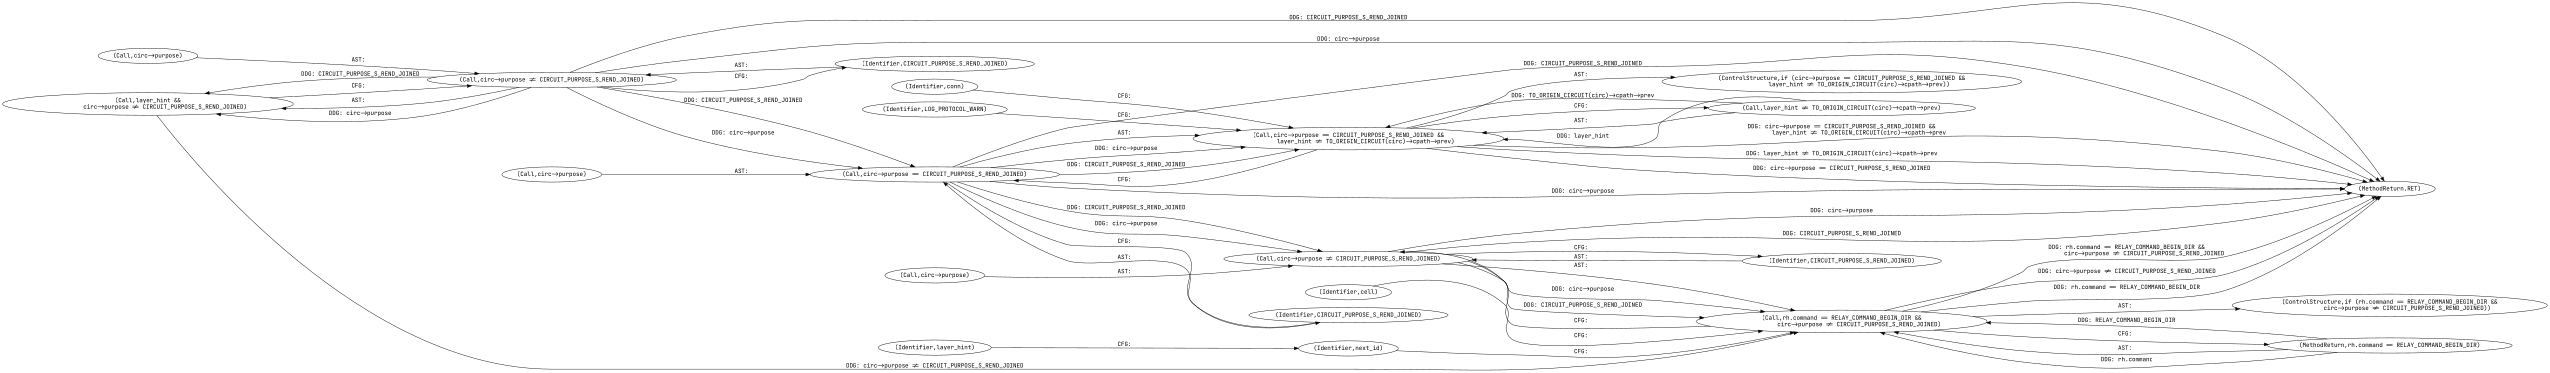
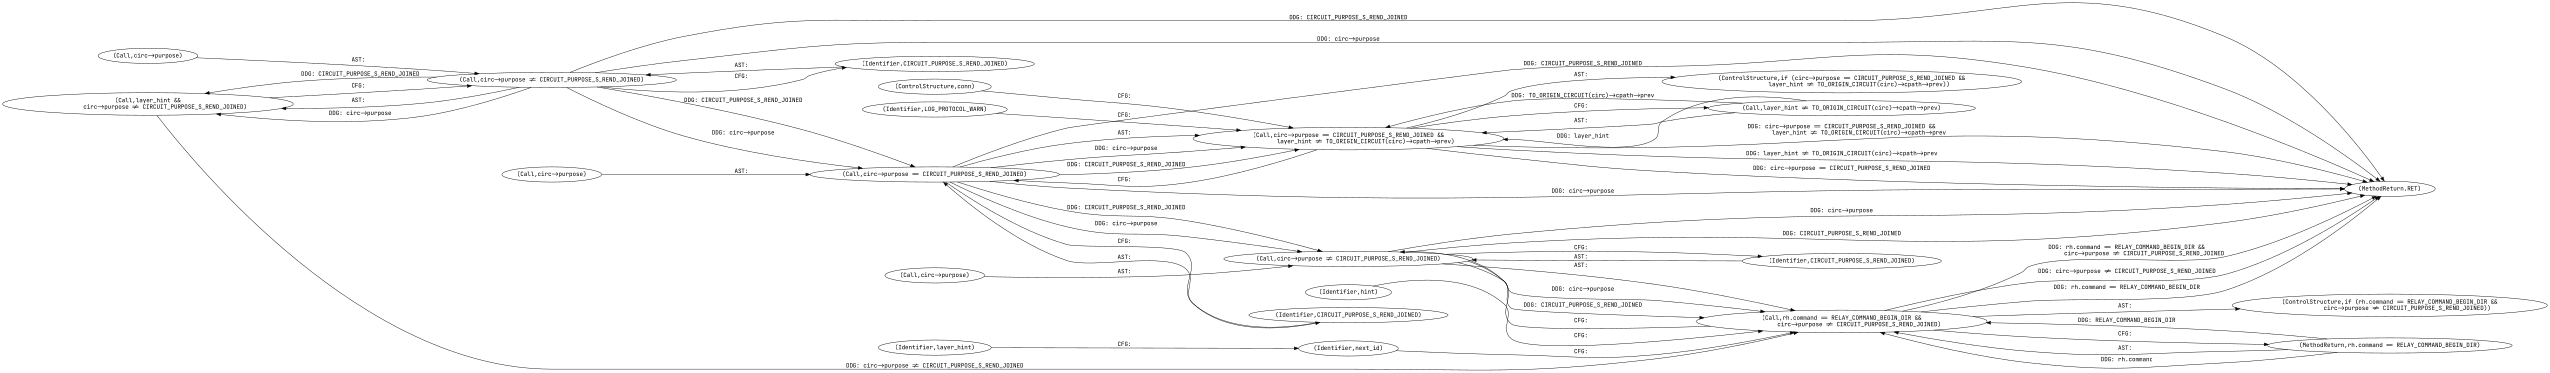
(935, 87) -> (935, 87)
(1348, 292) -> (1348, 292)
